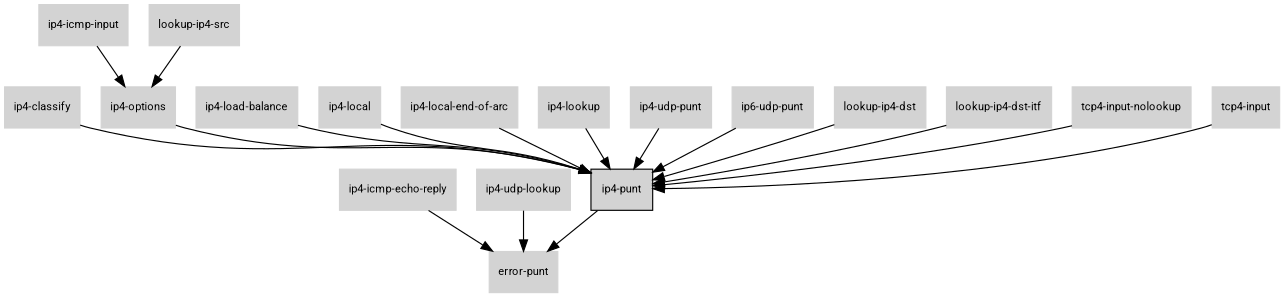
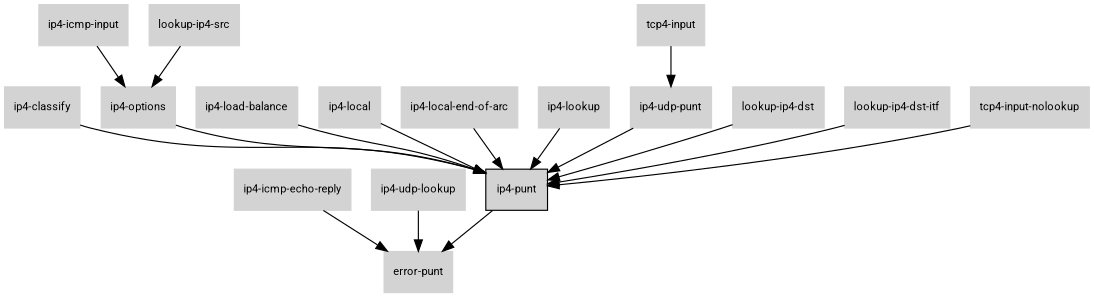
(773, 107) -> none
(940, 173) -> (671, 61)
